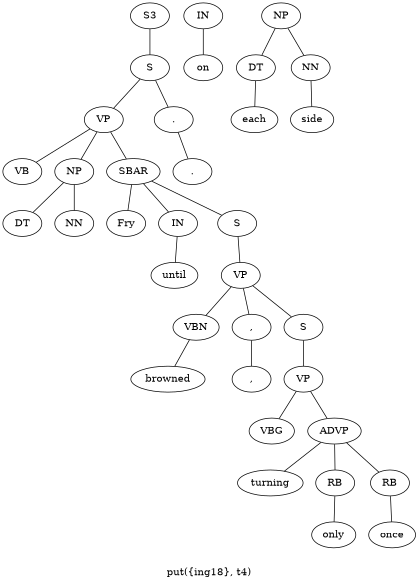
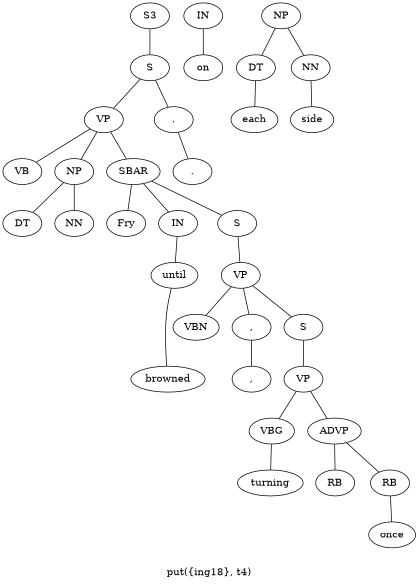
(182, 353) -> (166, 327)
(303, 457) -> (271, 457)
(334, 535) -> none
